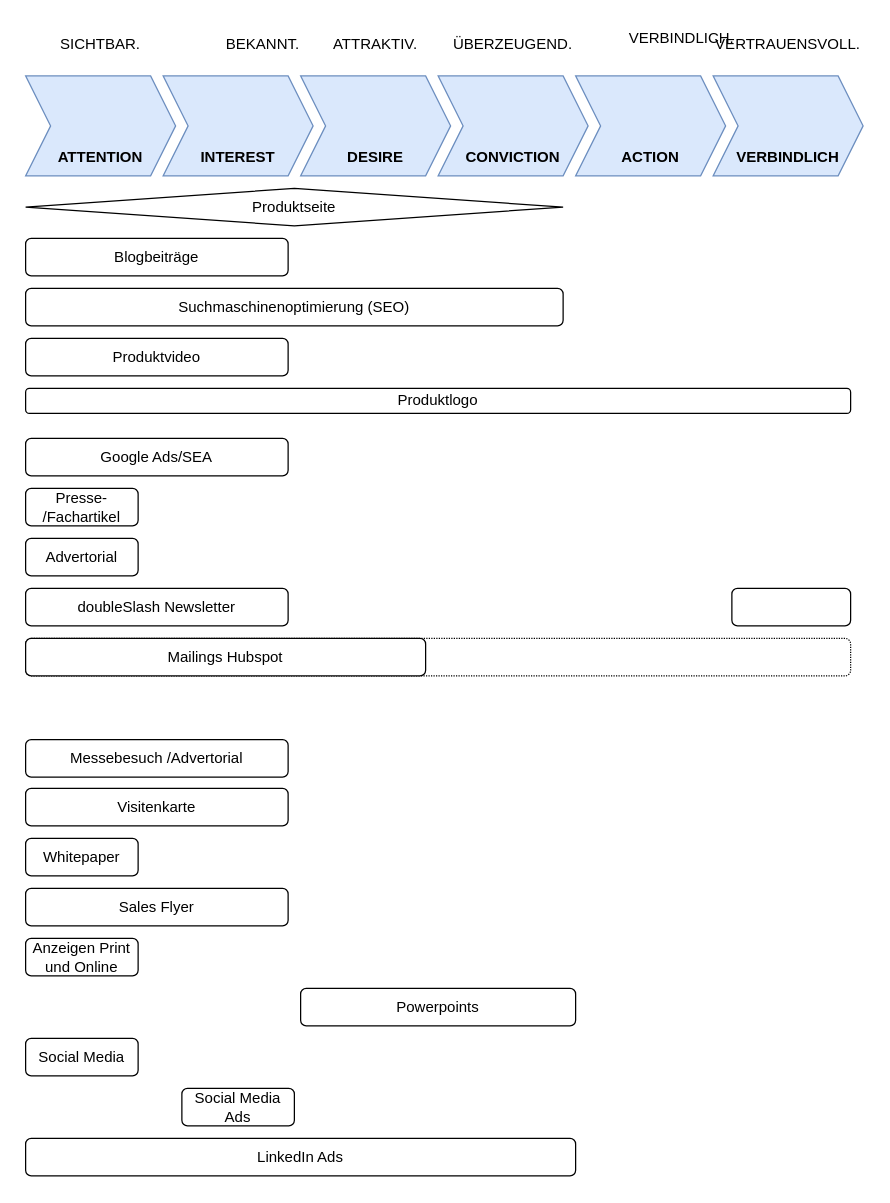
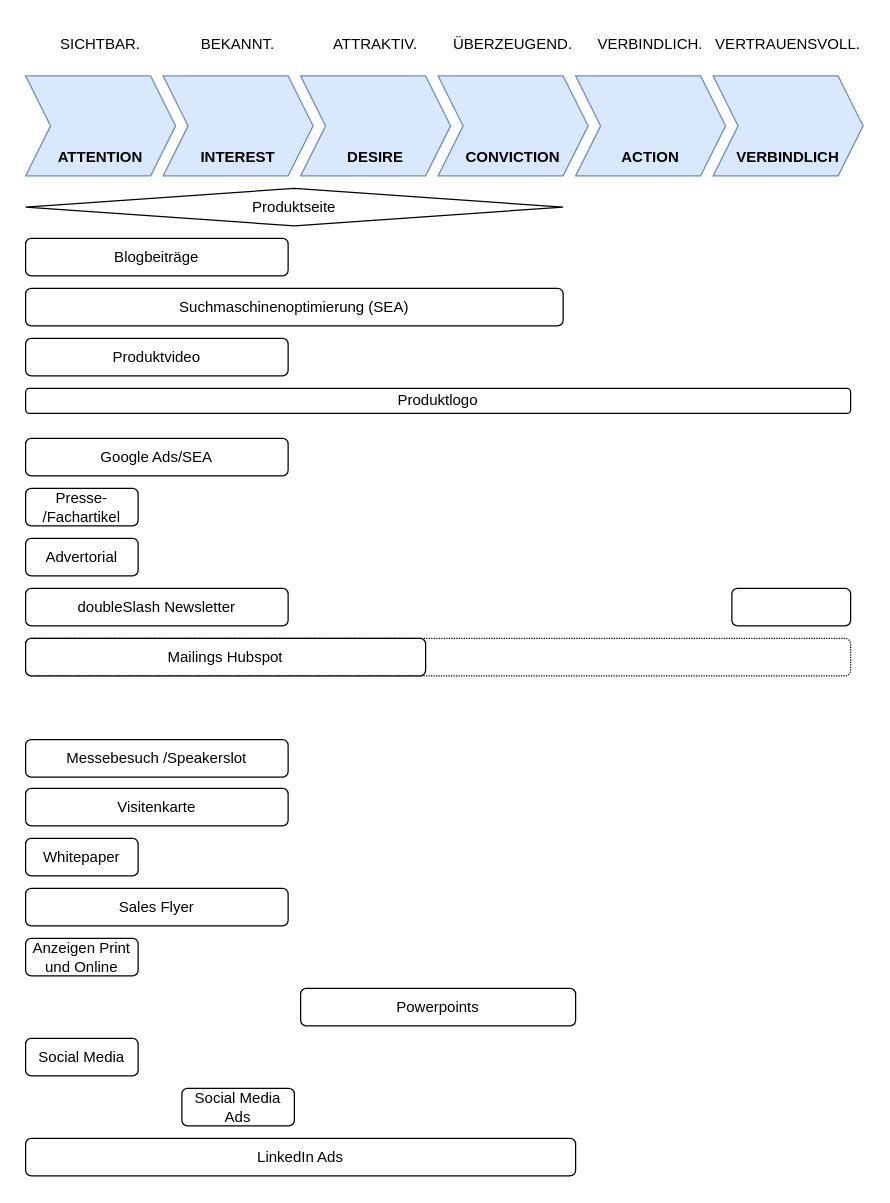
(682, 38) -> (651, 44)
(263, 44) -> (238, 44)
(294, 307) -> (294, 307)
(157, 758) -> (157, 758)
